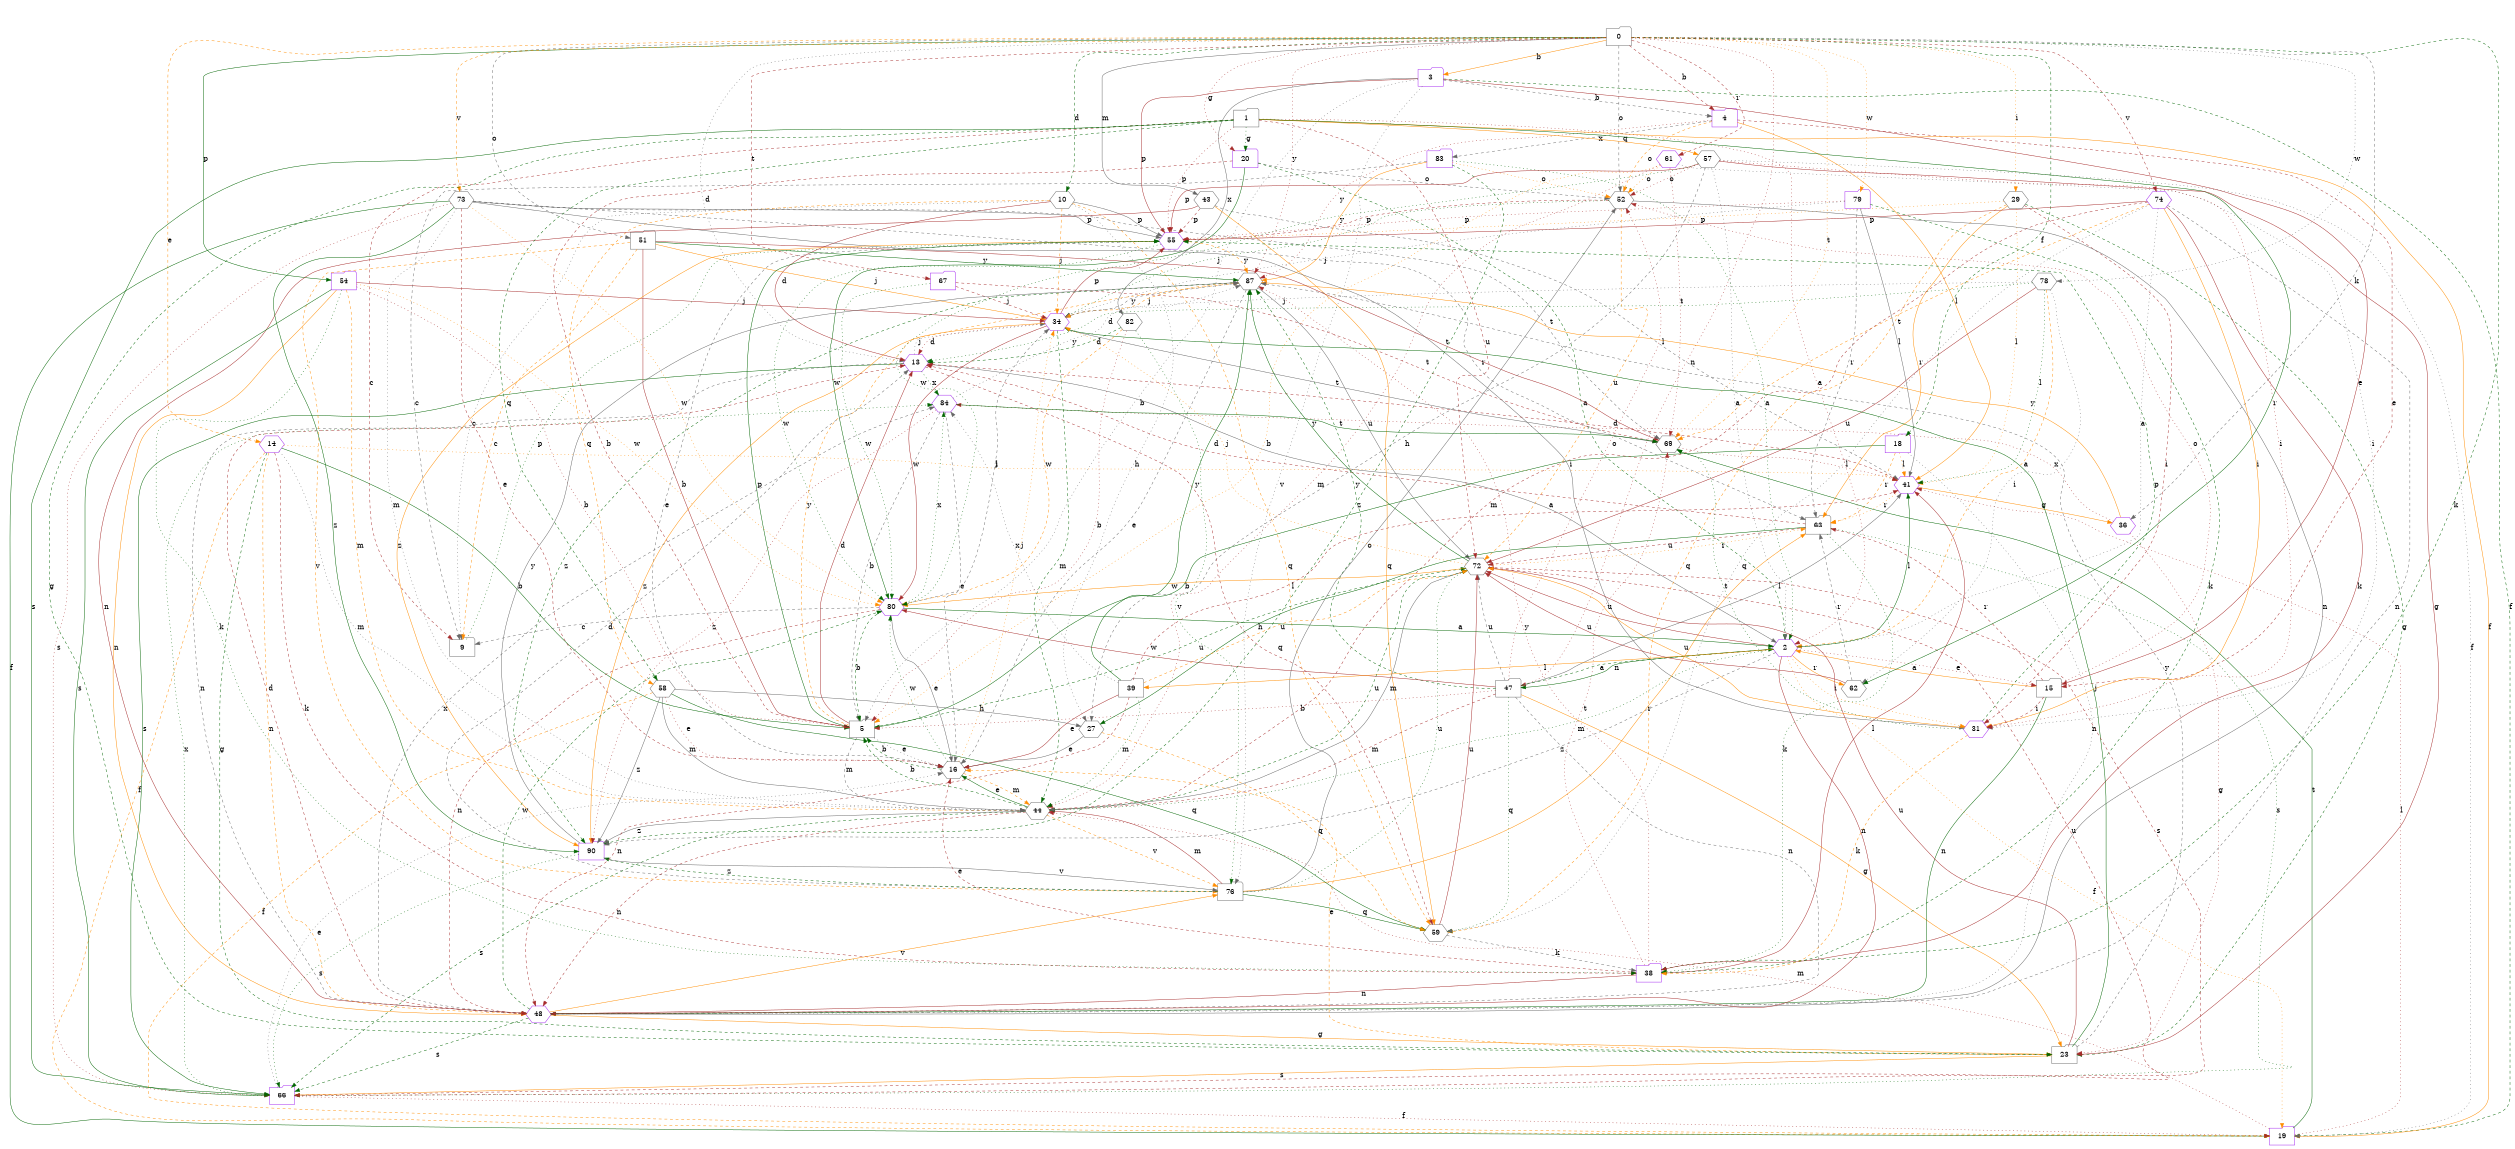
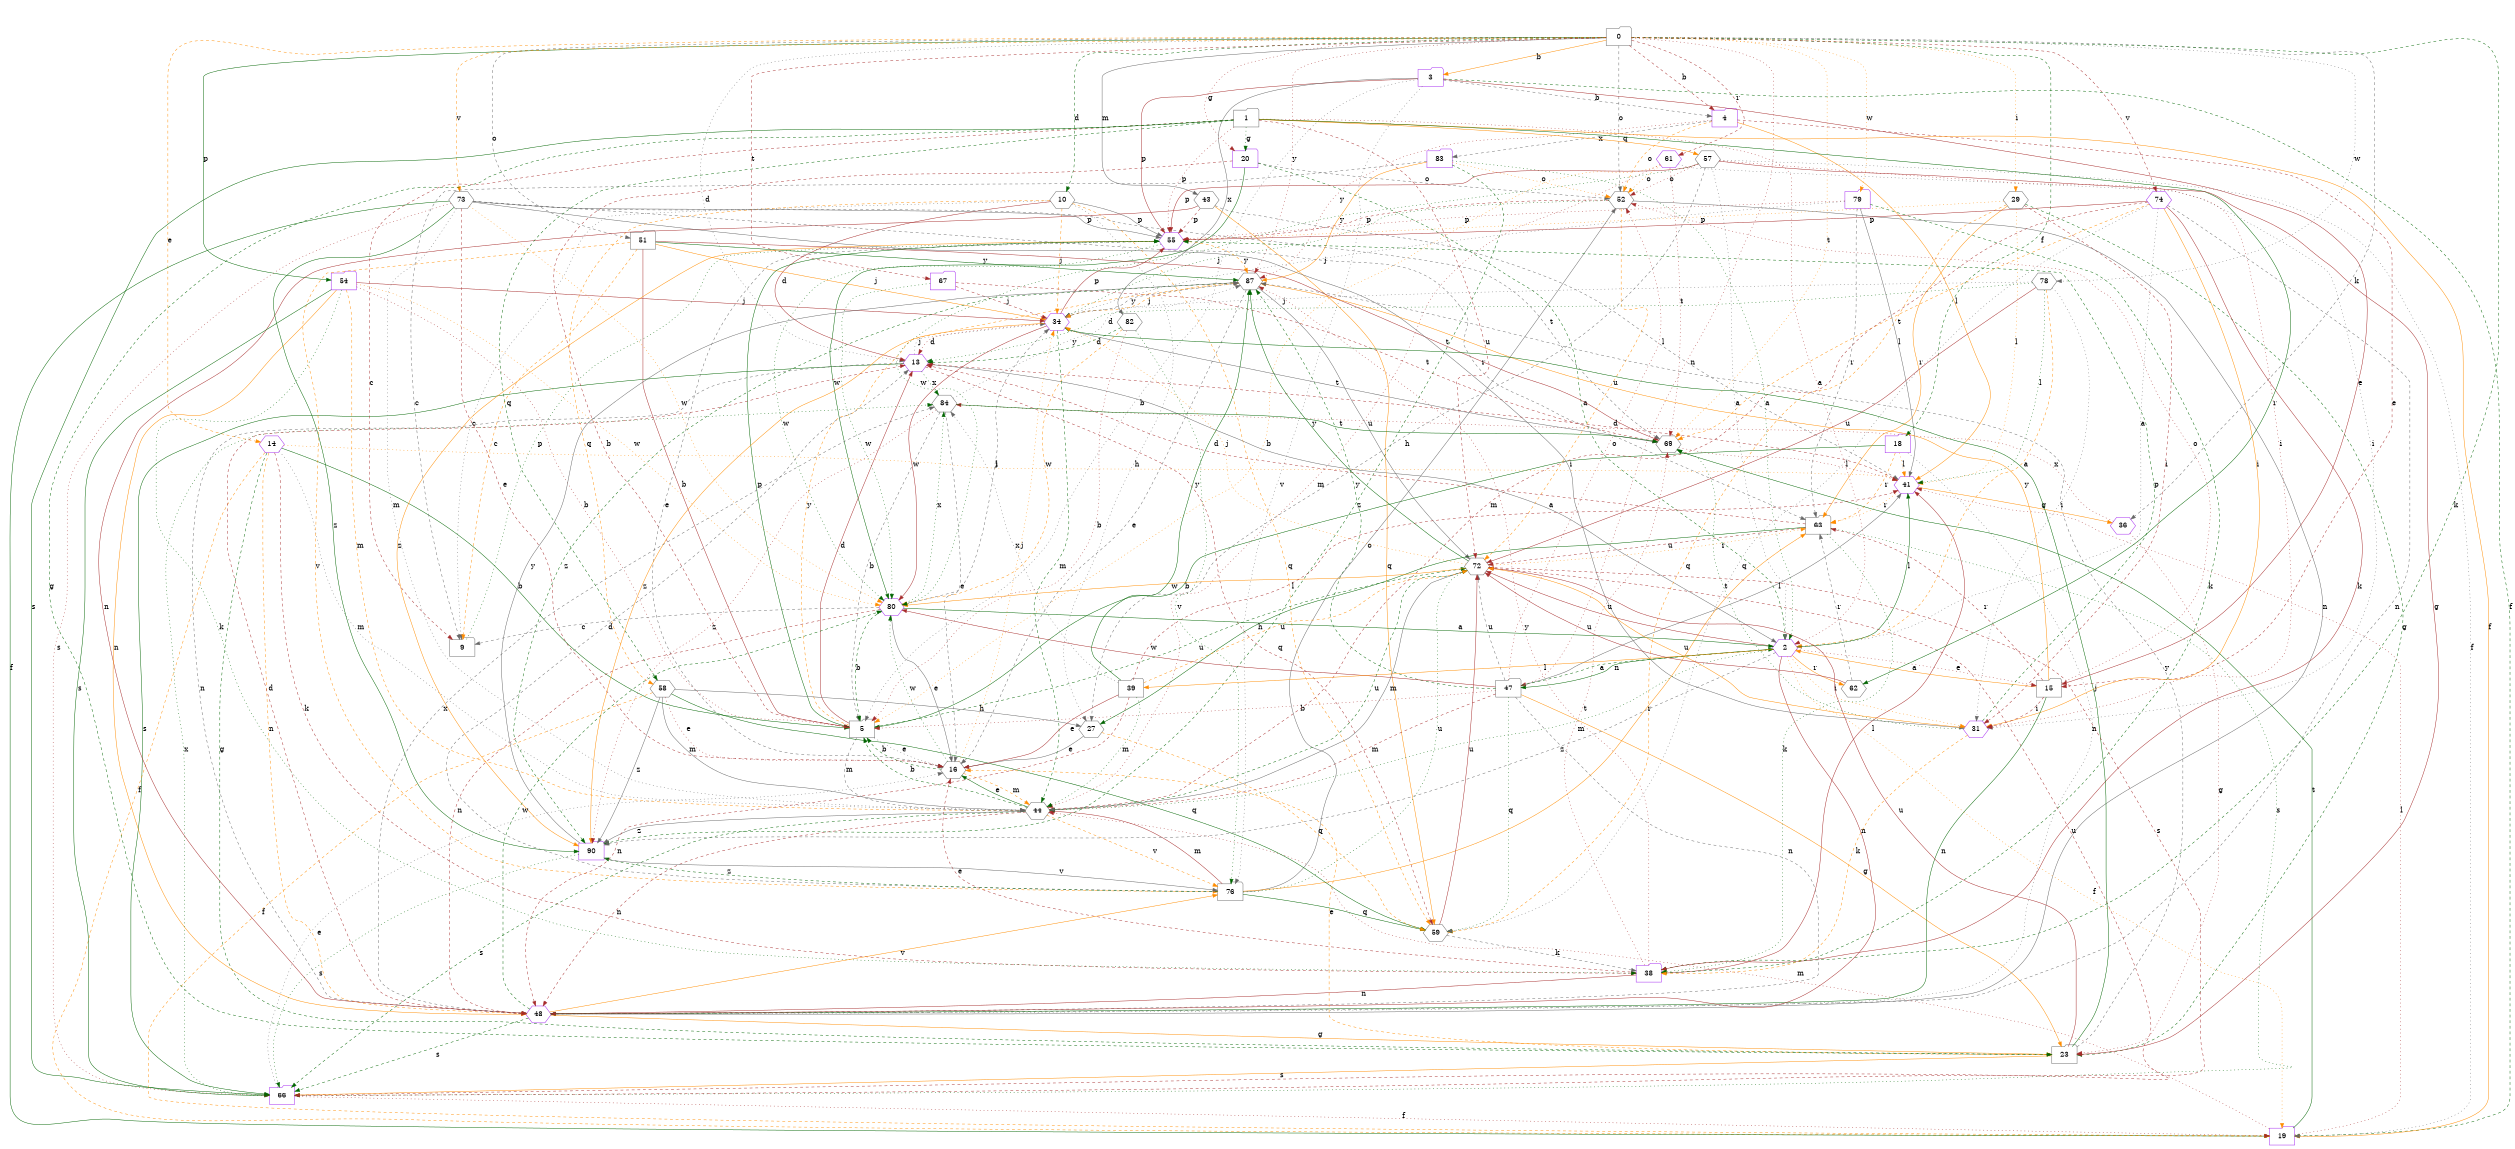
(1720, 349) -> (1741, 415)
(944, 404) -> (944, 404)
(2005, 486) -> (2065, 495)
